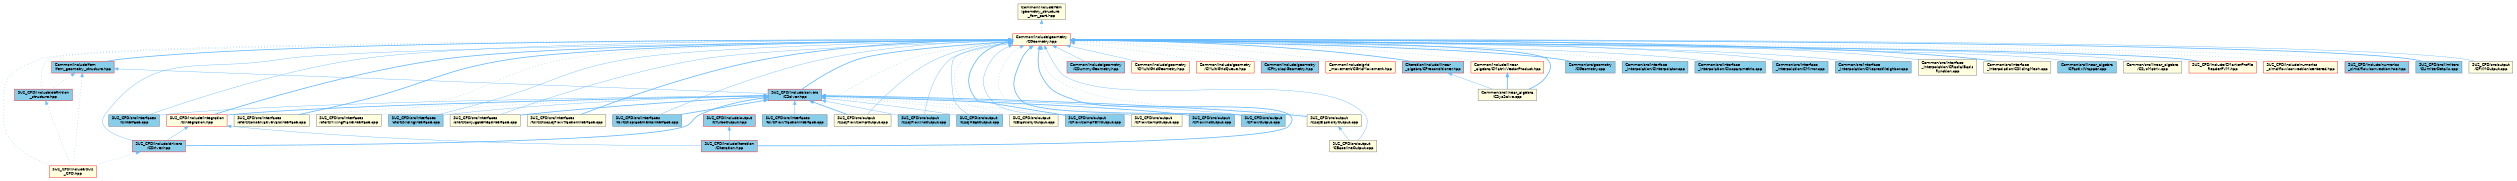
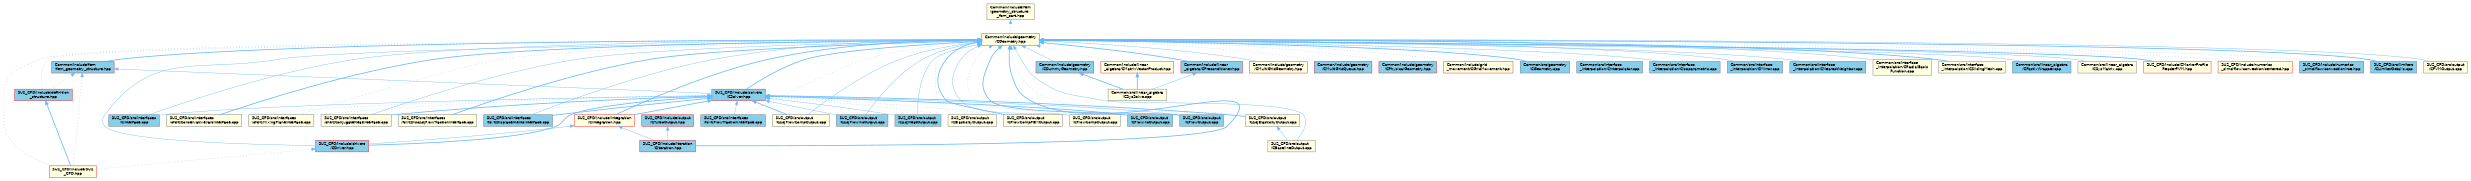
(1332, 43) -> (1103, 82)
(1225, 67) -> (1343, 67)
(1433, 67) -> (1212, 67)
(416, 121) -> none
(1095, 121) -> (1033, 121)
(59, 135) -> (59, 135)
